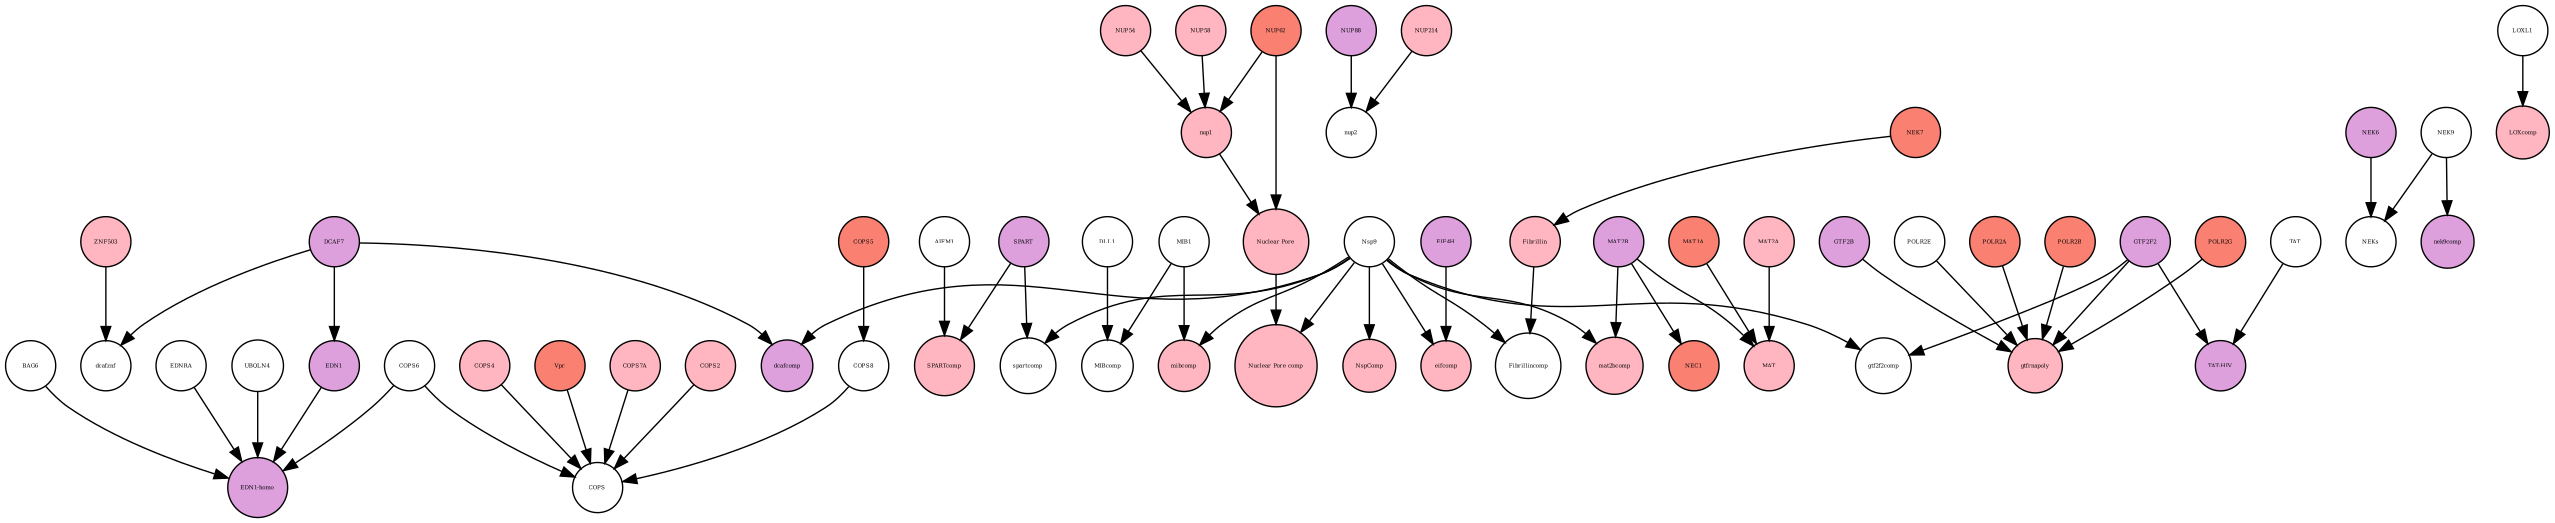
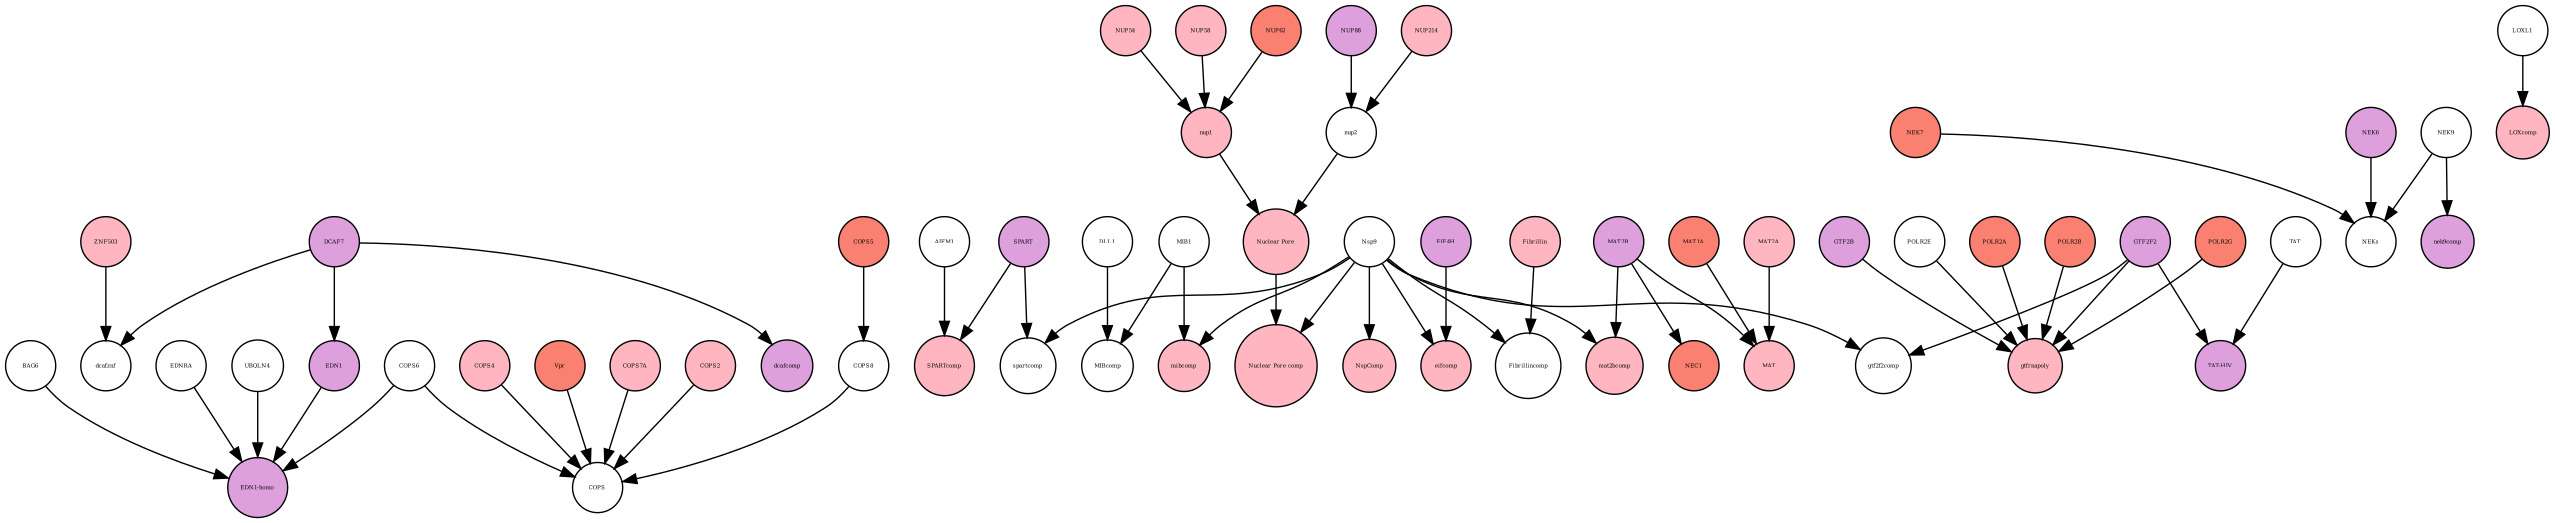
(1276, 125) -> (1320, 178)
(1725, 164) -> (2146, 154)
(1080, 292) -> none
